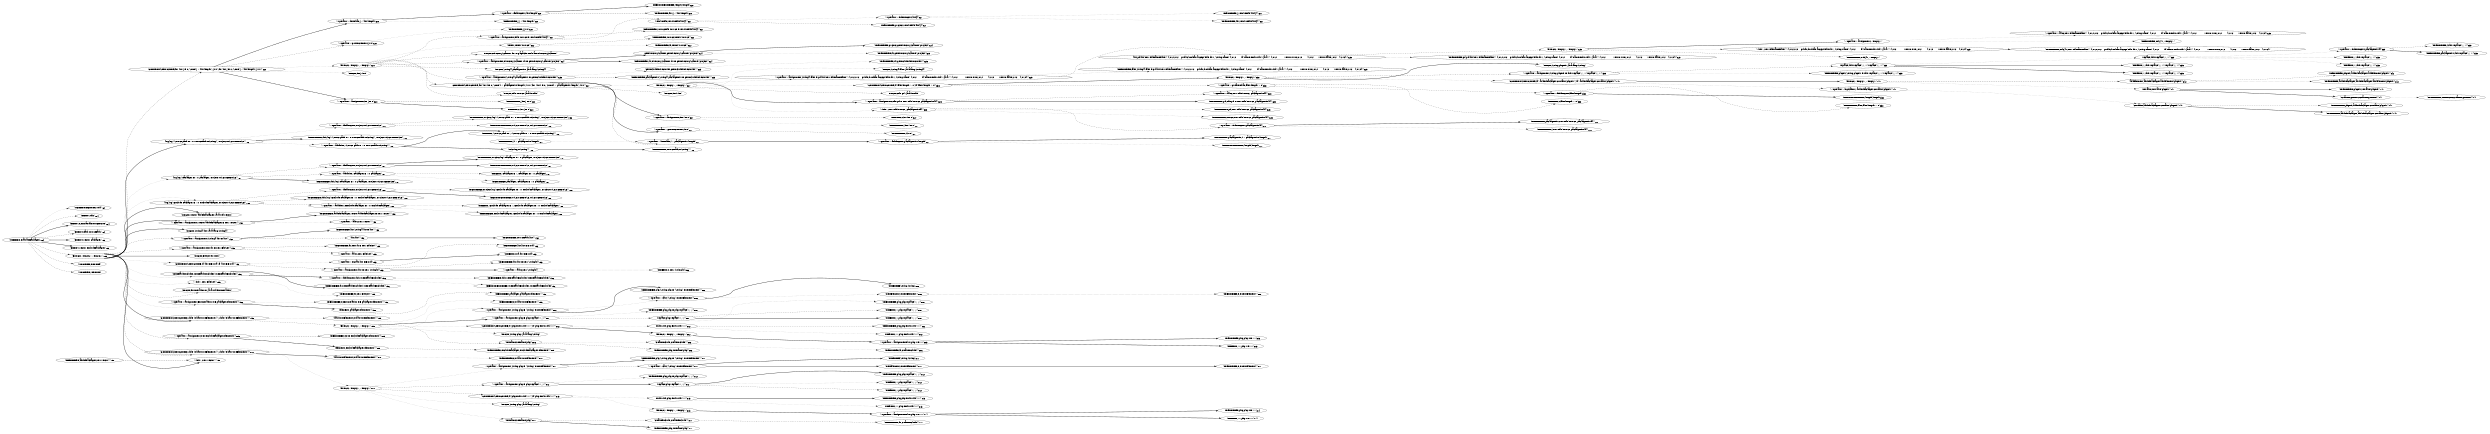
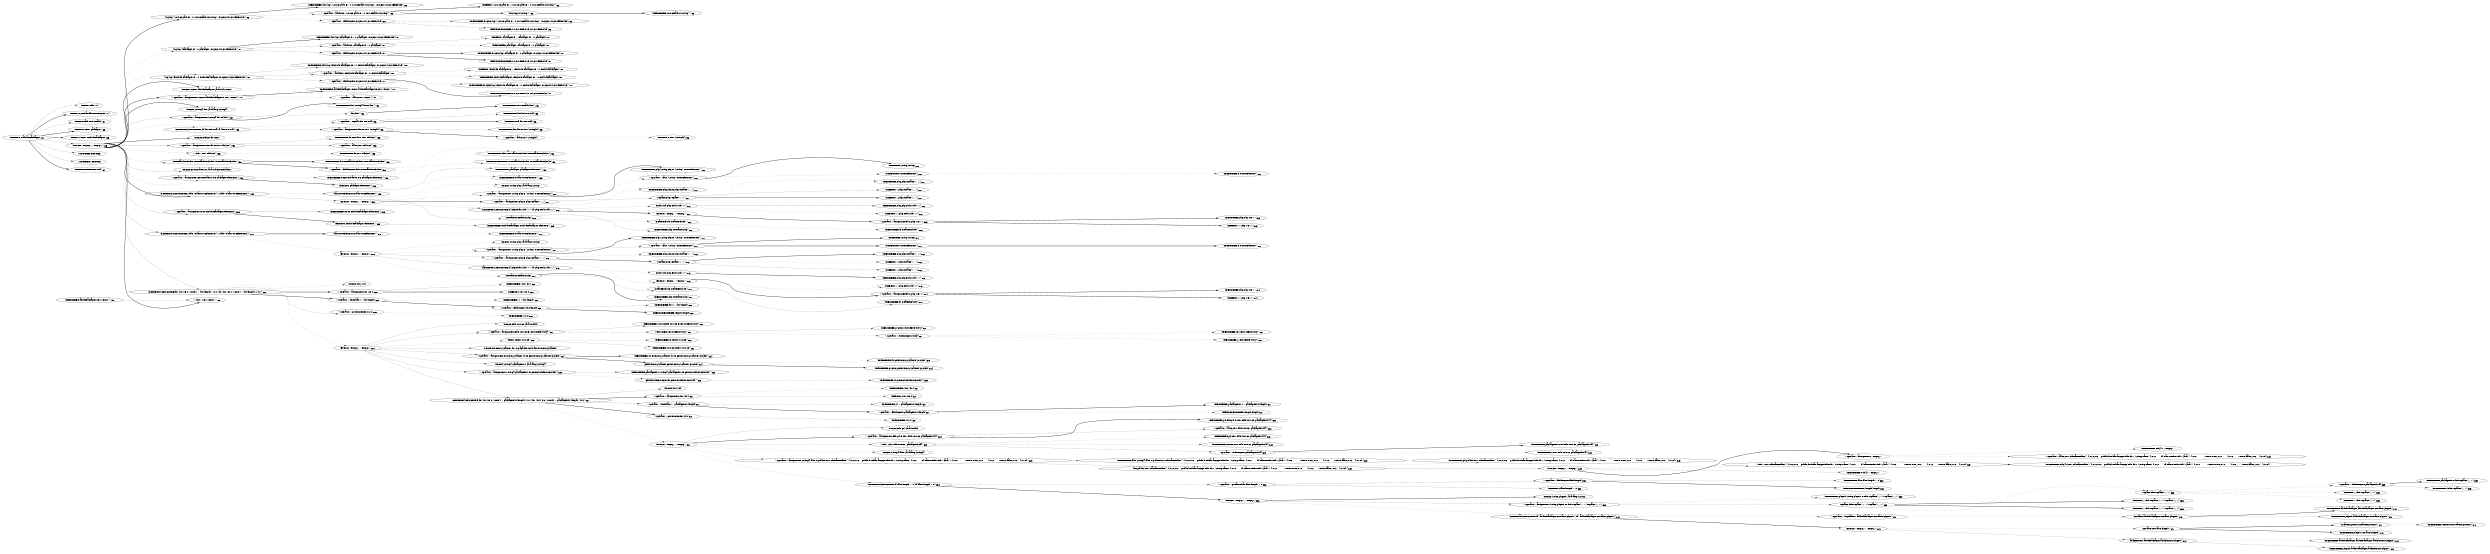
(593, 142) -> (790, 404)
(45, 219) -> (45, 158)
